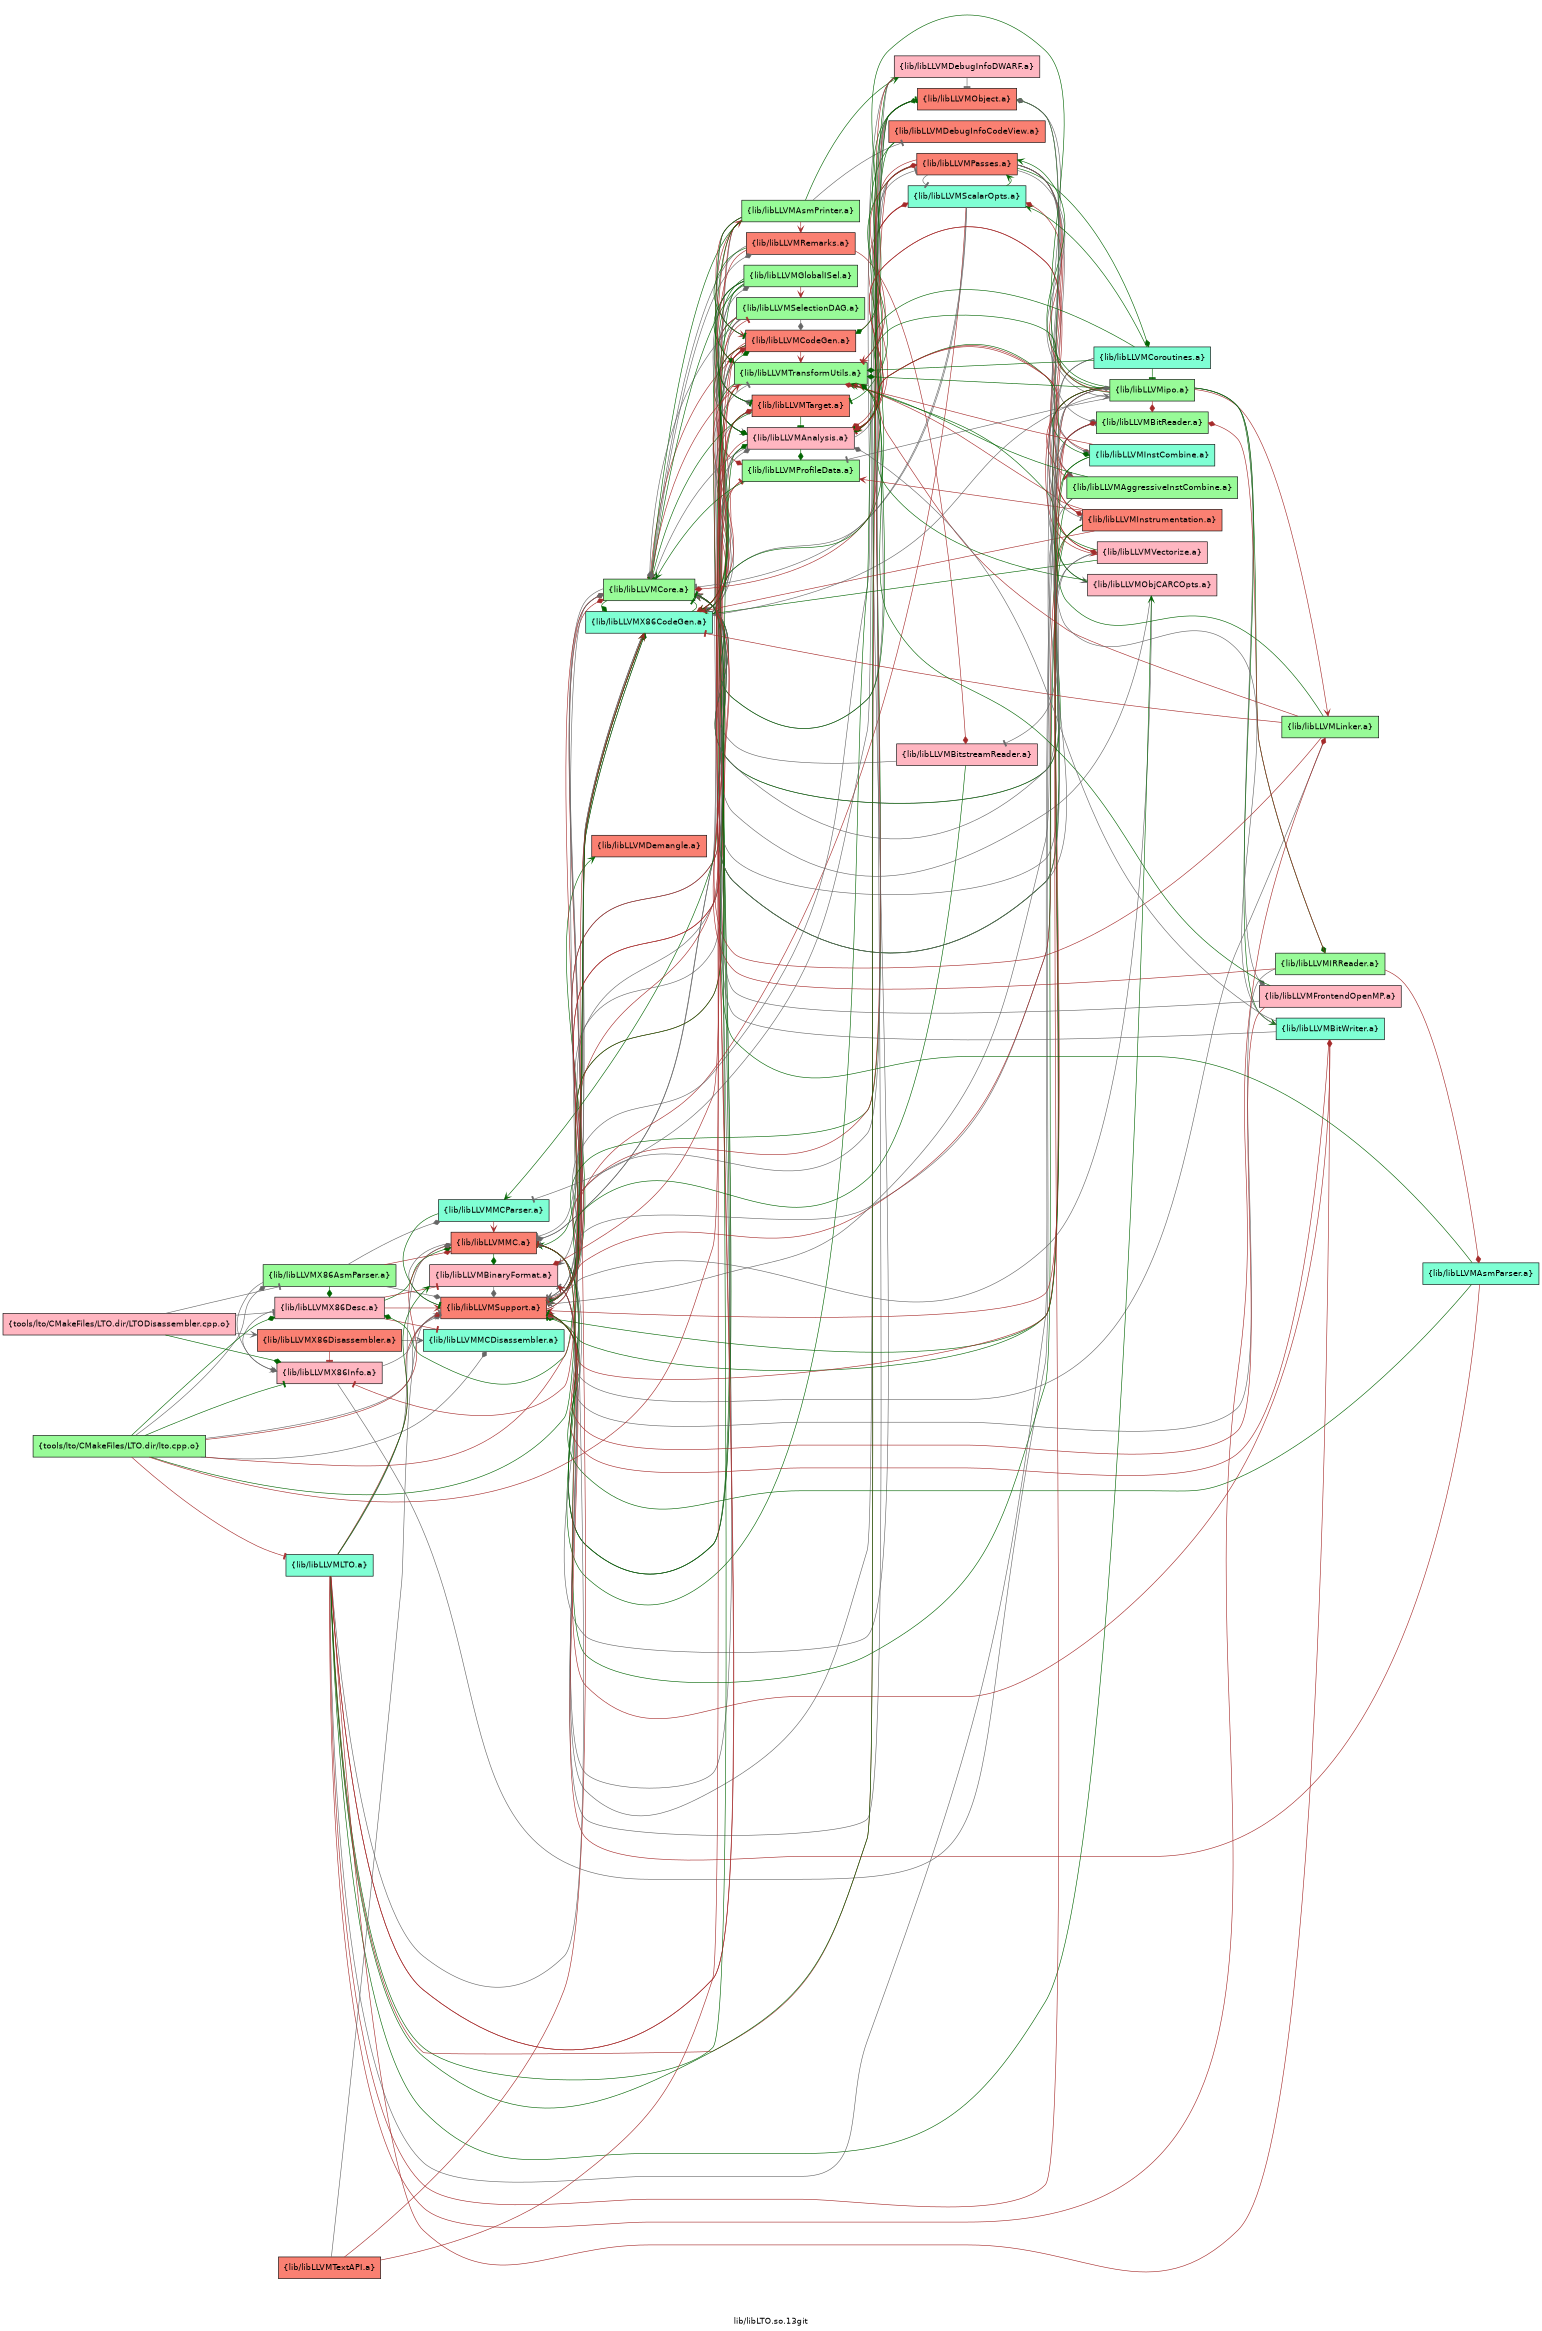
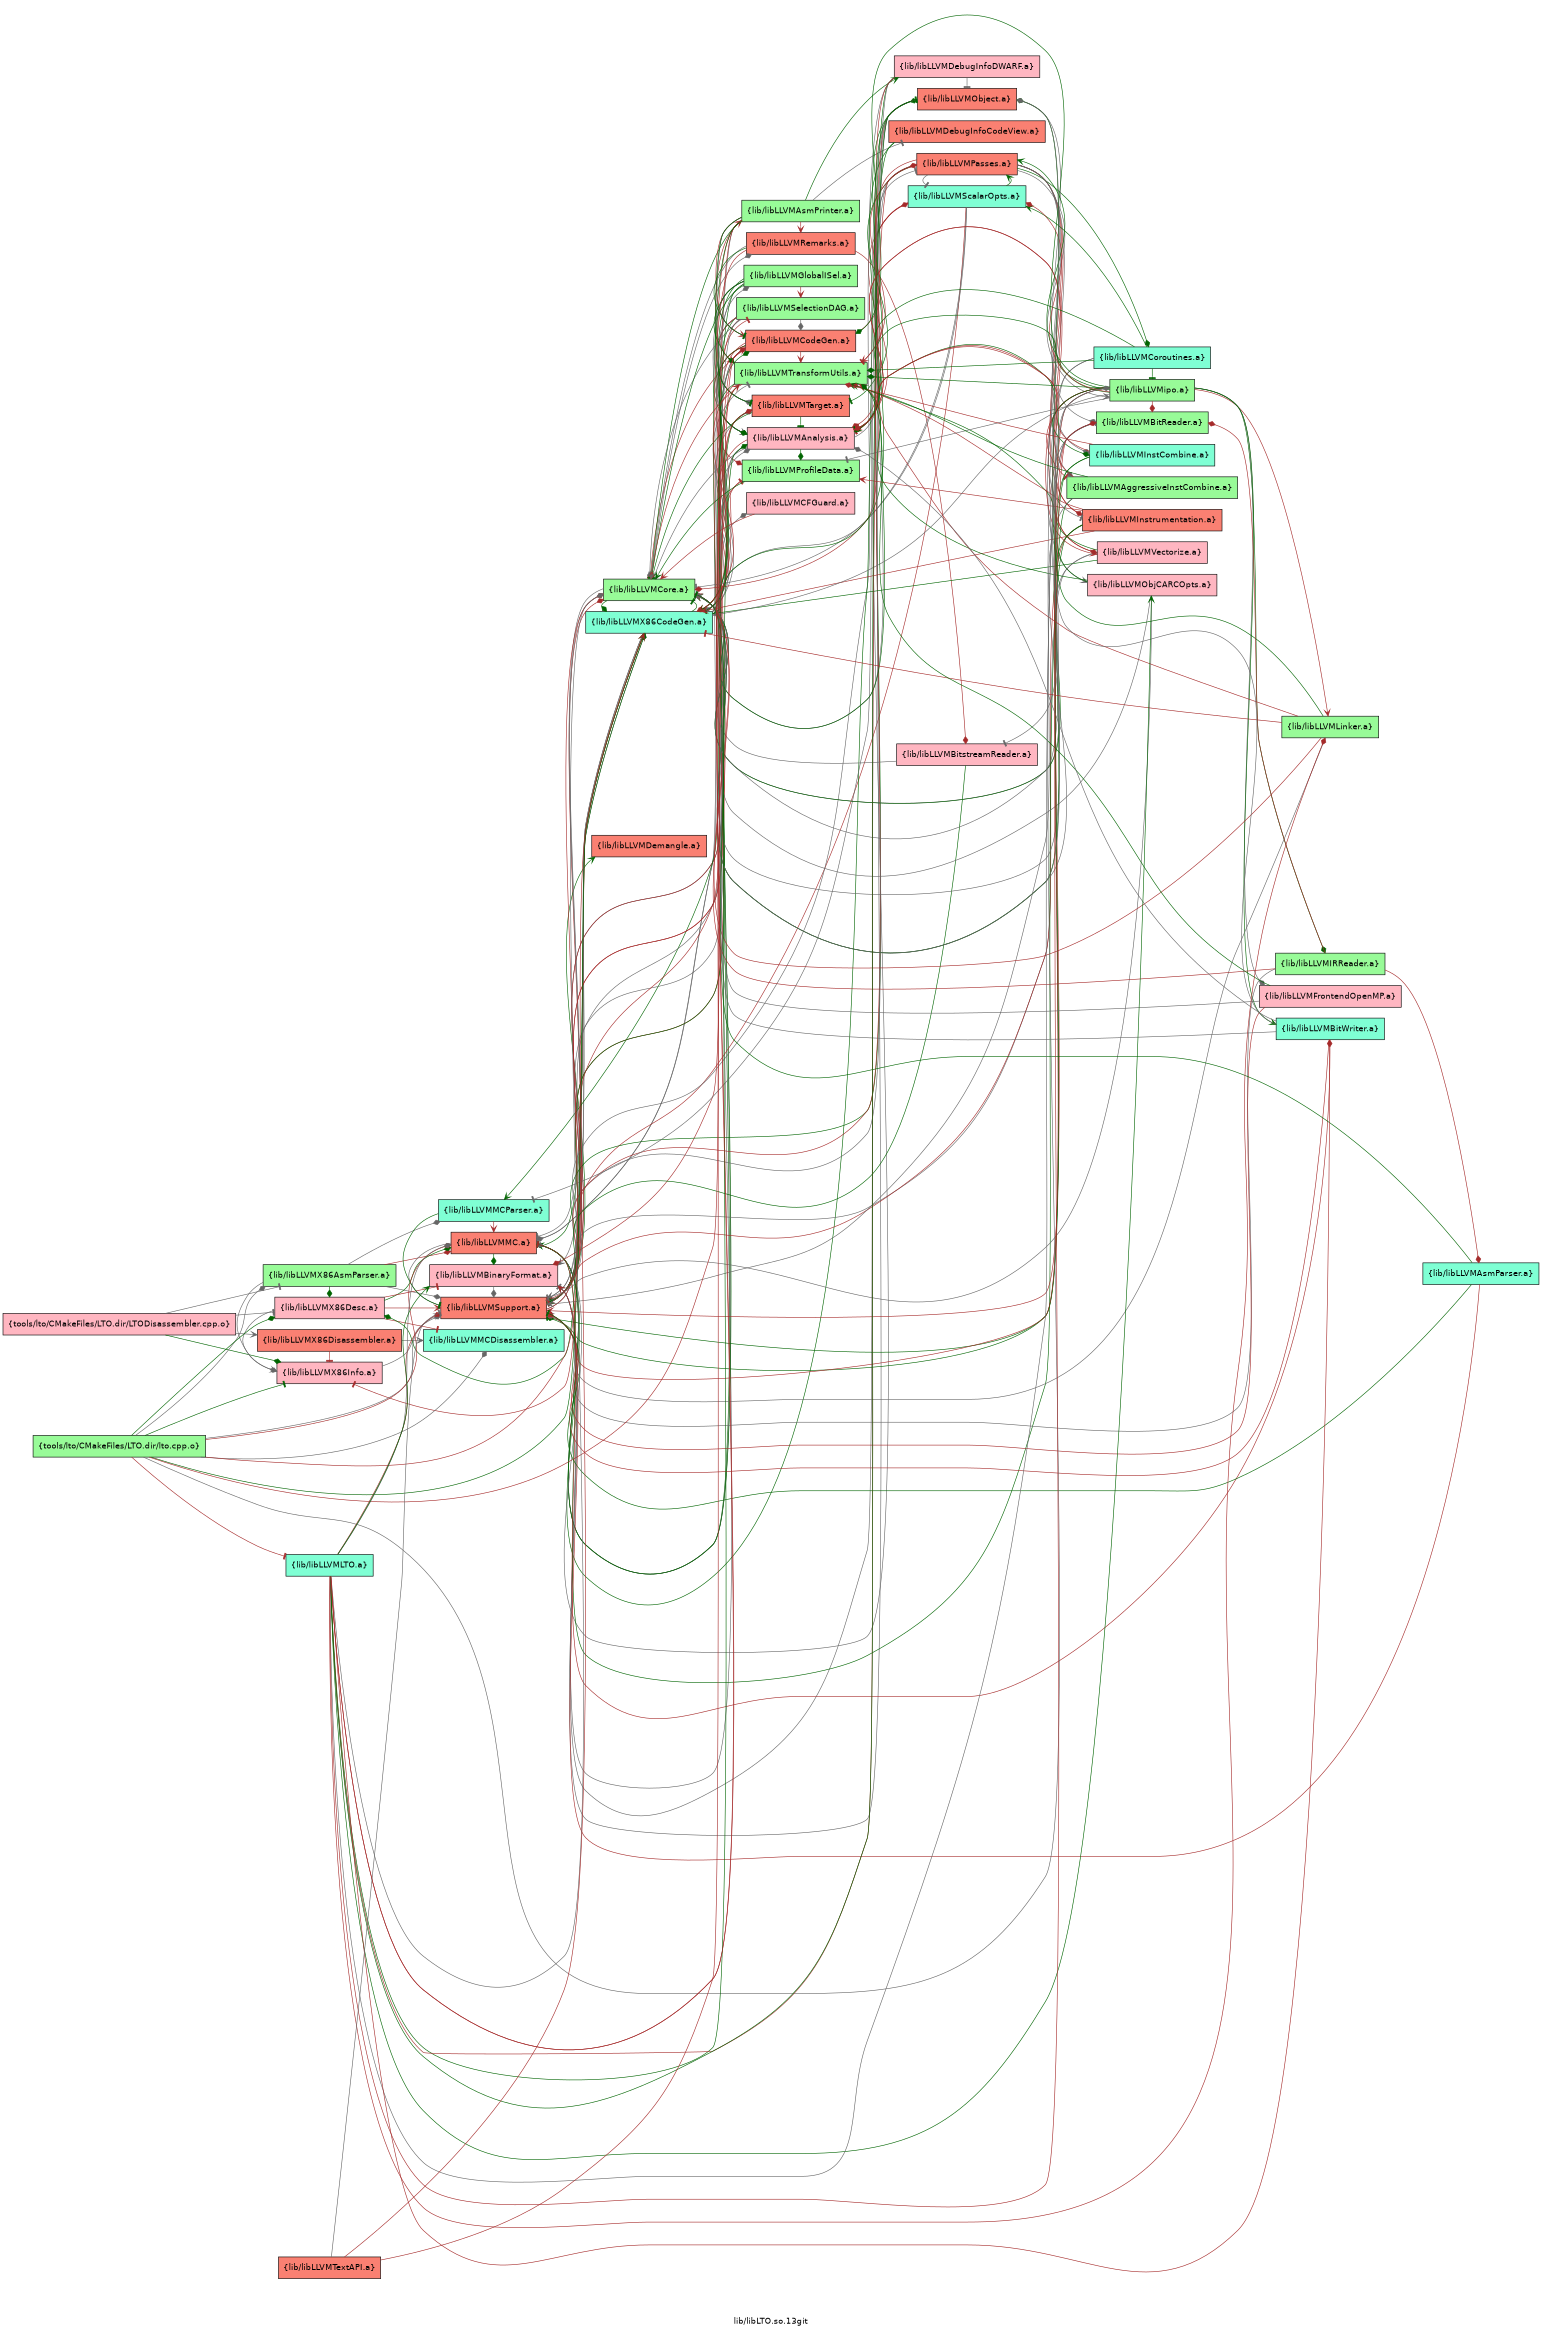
(702, 318) -> (702, 318)
none -> (801, 503)
(1007, 1596) -> (1050, 1844)
